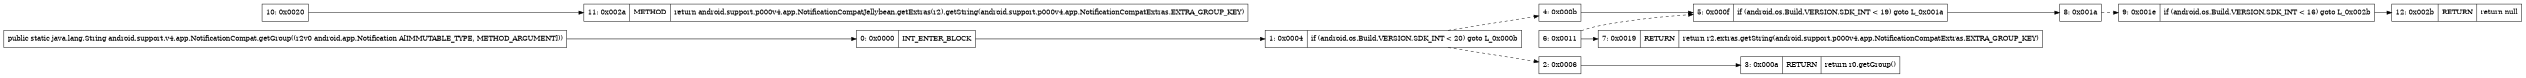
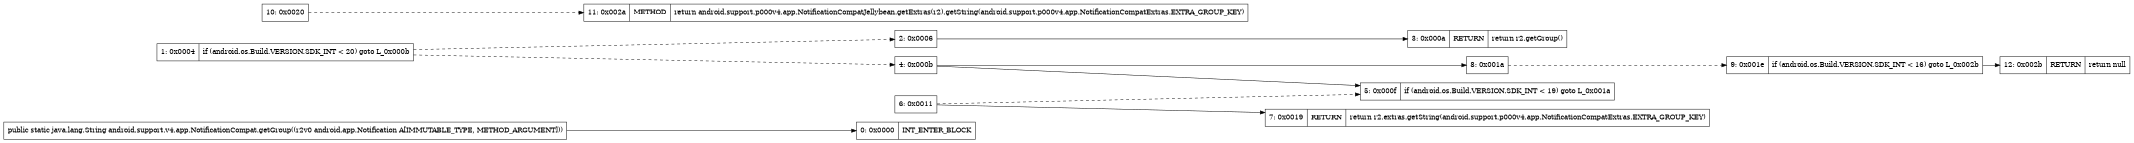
(444, 13) -> (444, 13)
(2001, 13) -> (1199, 65)
(1118, 39) -> none
(1860, 65) -> (1527, 39)
